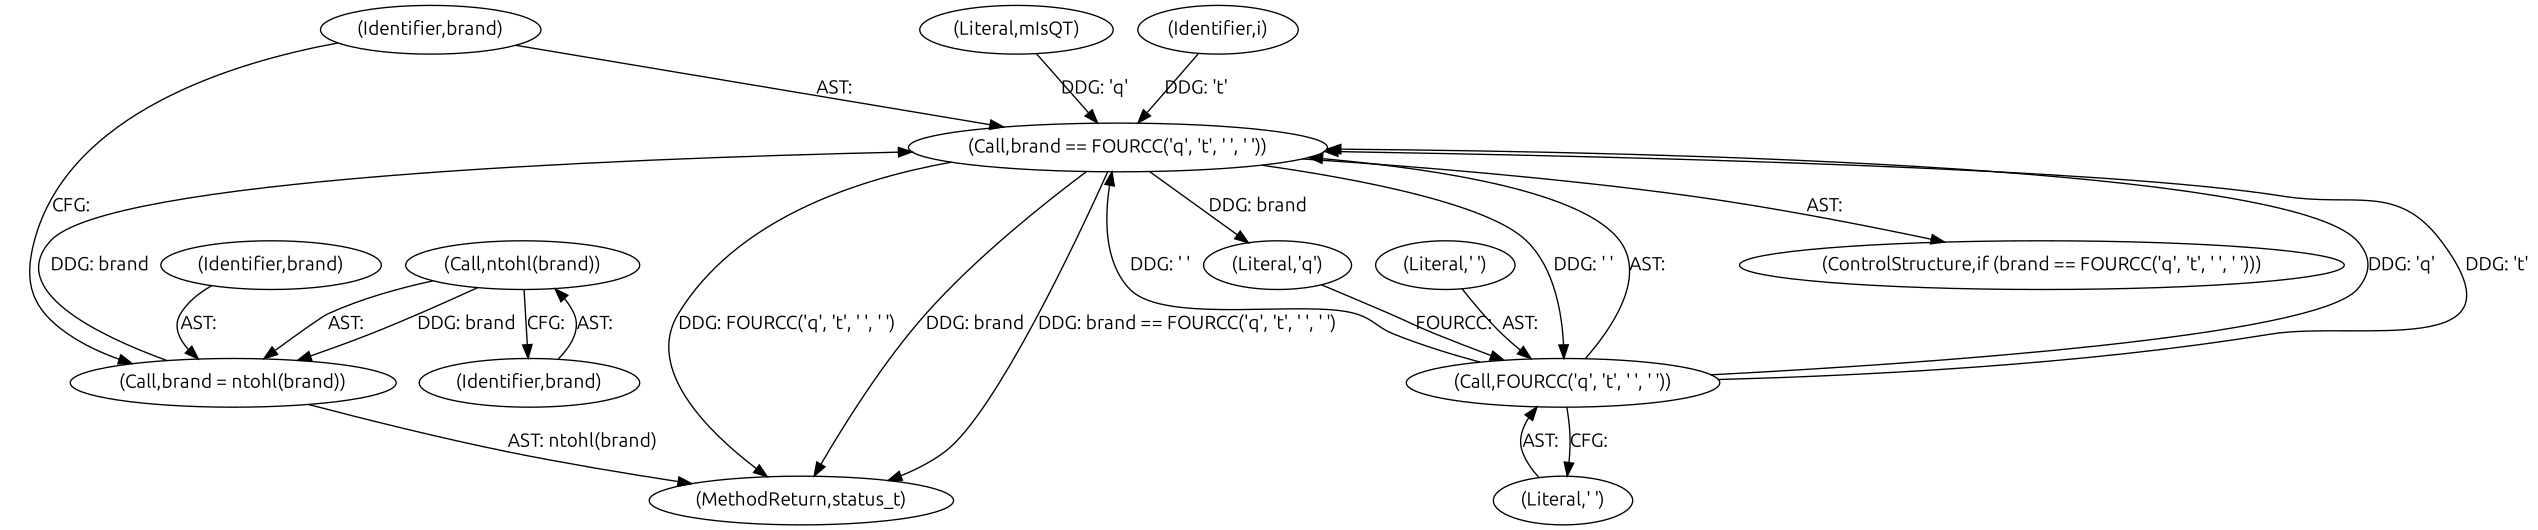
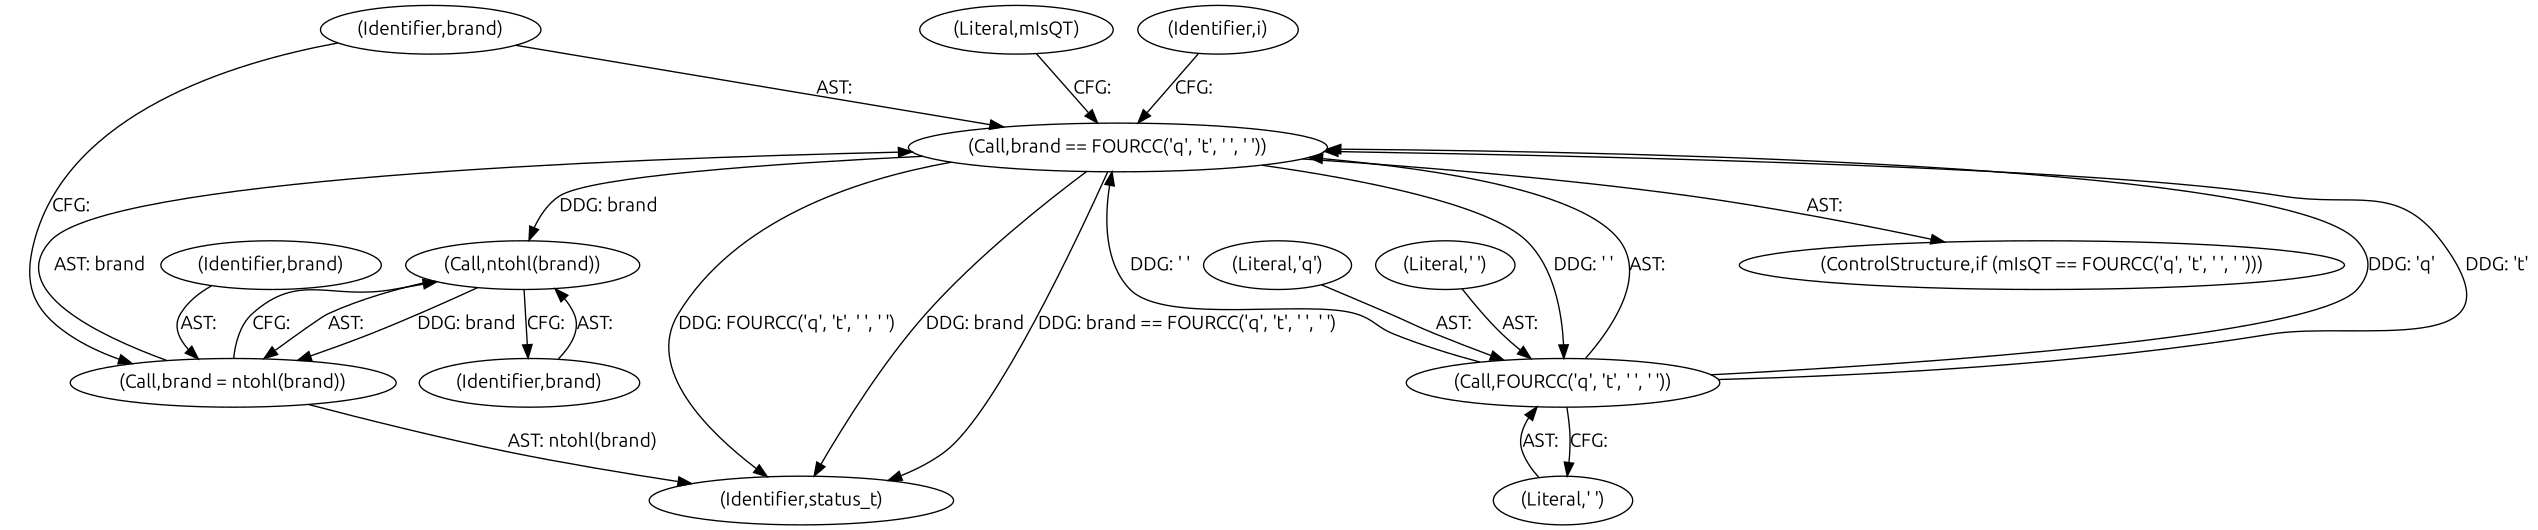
(1095, 89) -> (1095, 89)
(1196, 89) -> (1196, 89)
(1194, 203) -> (719, 169)
(100, 265) -> (100, 265)
(2042, 265) -> (2042, 265)
none -> (310, 290)
(1457, 324) -> (1457, 324)
(801, 501) -> (801, 501)
